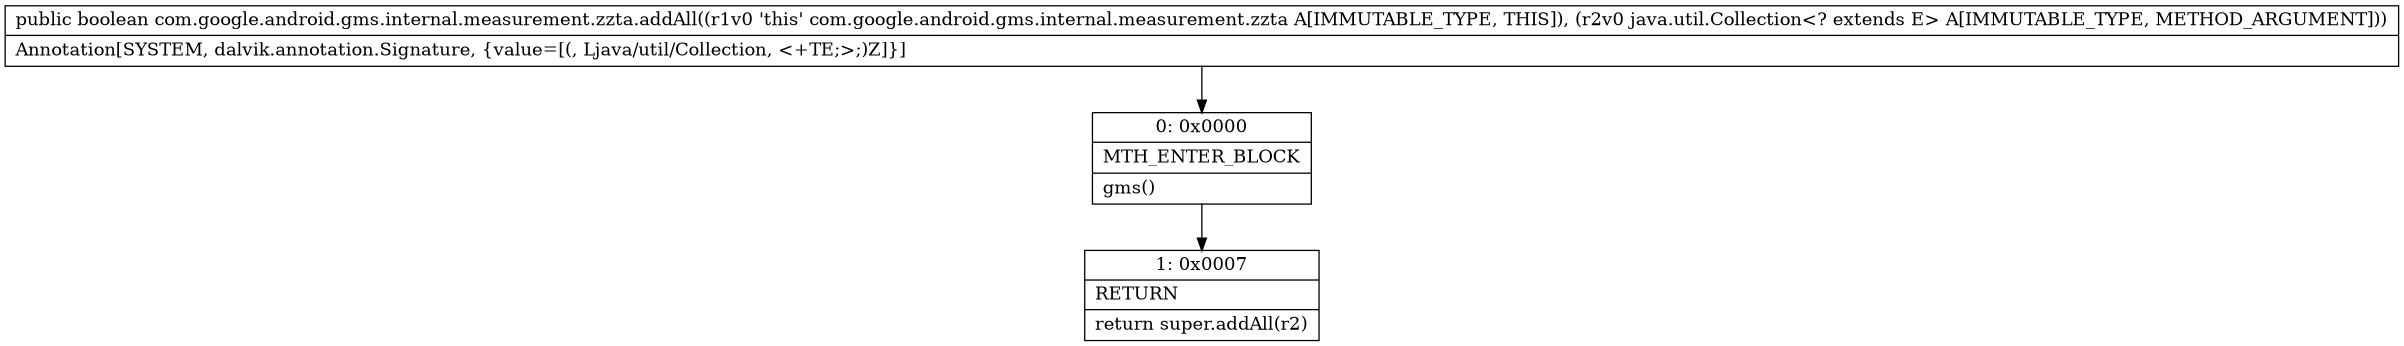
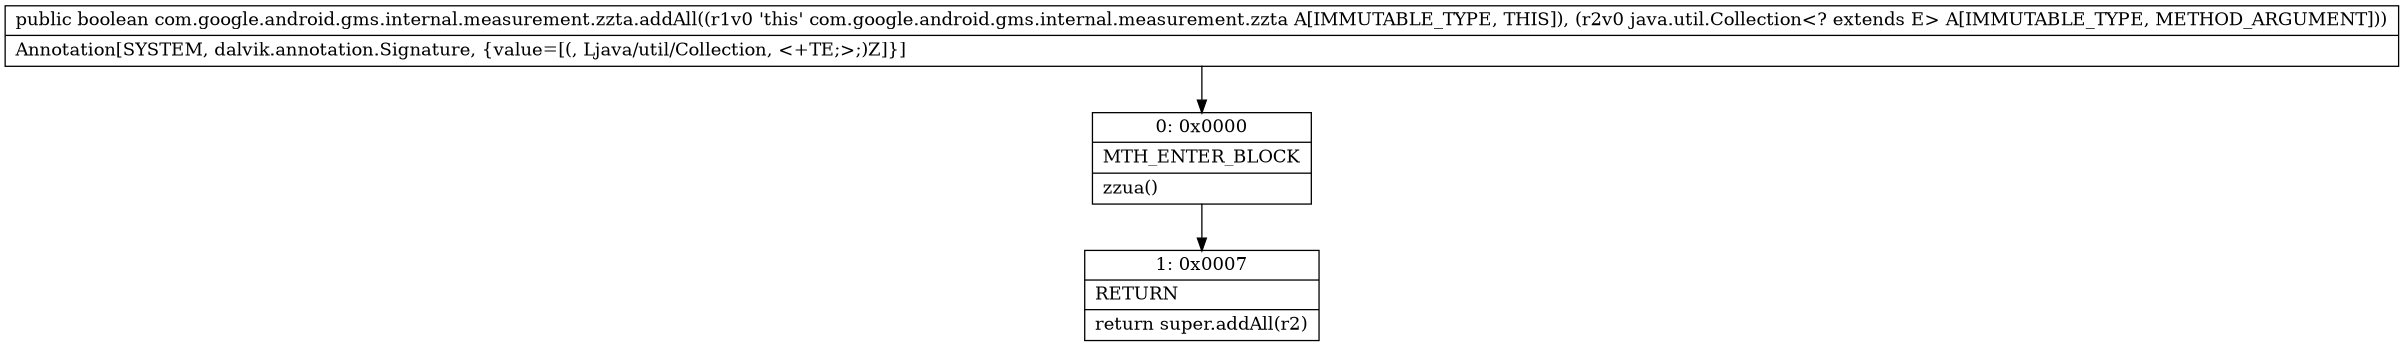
(1129, 188) -> (1130, 188)
